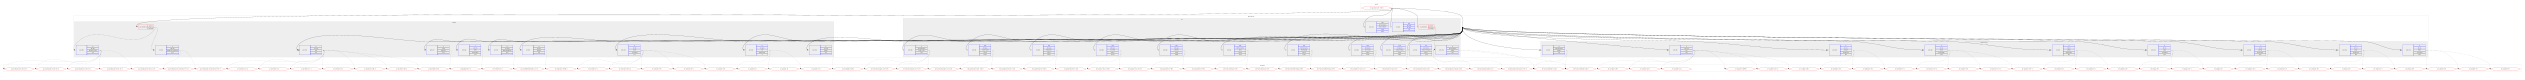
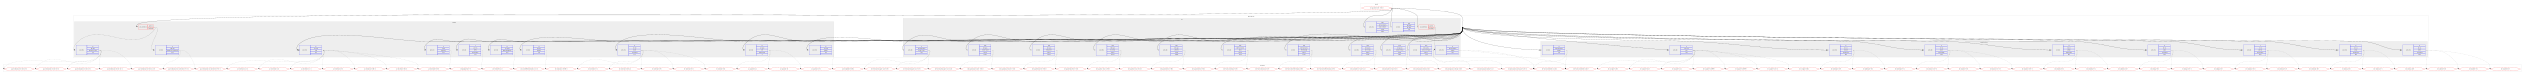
none -> (1709, 69)
